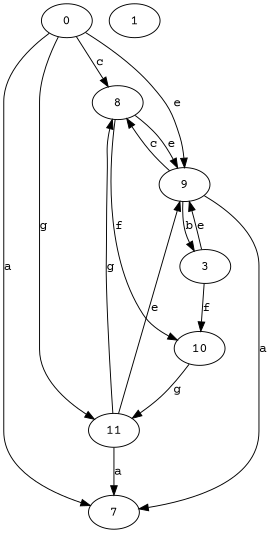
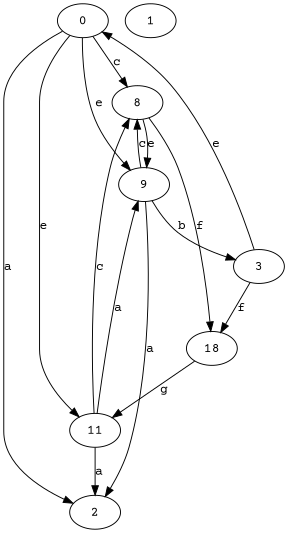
(44, 226) -> (44, 226)
(197, 230) -> (202, 129)
(111, 266) -> (100, 266)
(155, 307) -> (118, 307)
(200, 348) -> (212, 348)
(114, 512) -> (95, 512)
